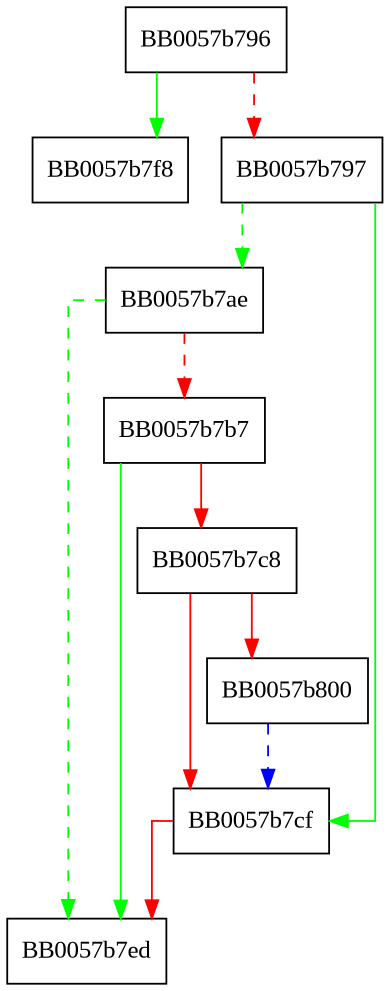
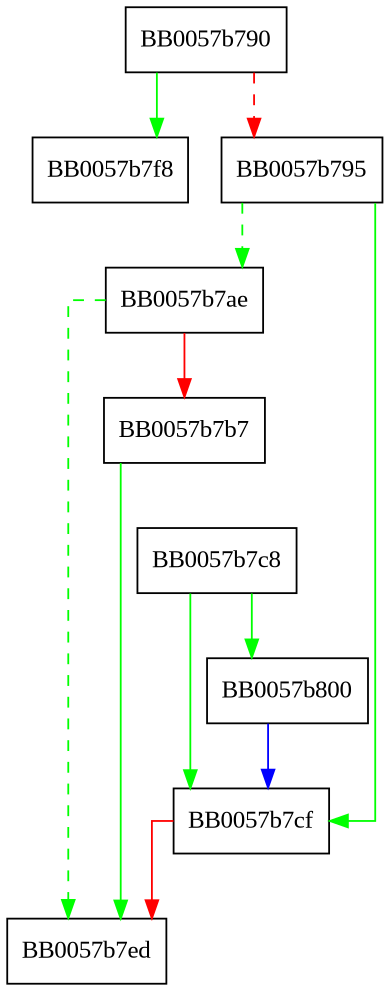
(206, 40) -> (206, 40)
(302, 170) -> (302, 170)
(184, 356) -> (184, 356)
(201, 486) -> none
(252, 616) -> (252, 616)
(190, 682) -> (190, 682)
(268, 747) -> (268, 747)
